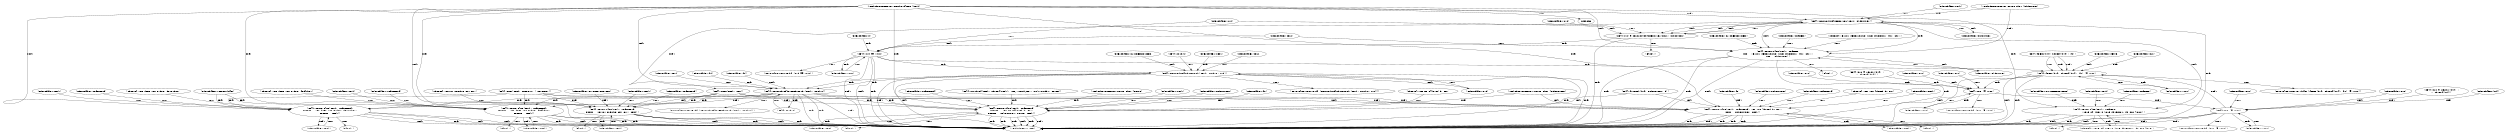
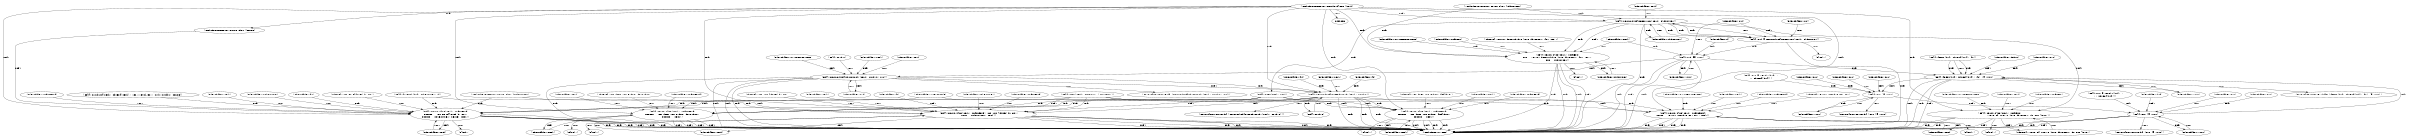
(789, 74) -> none
(217, 91) -> (930, 95)
(421, 100) -> (771, 9)
